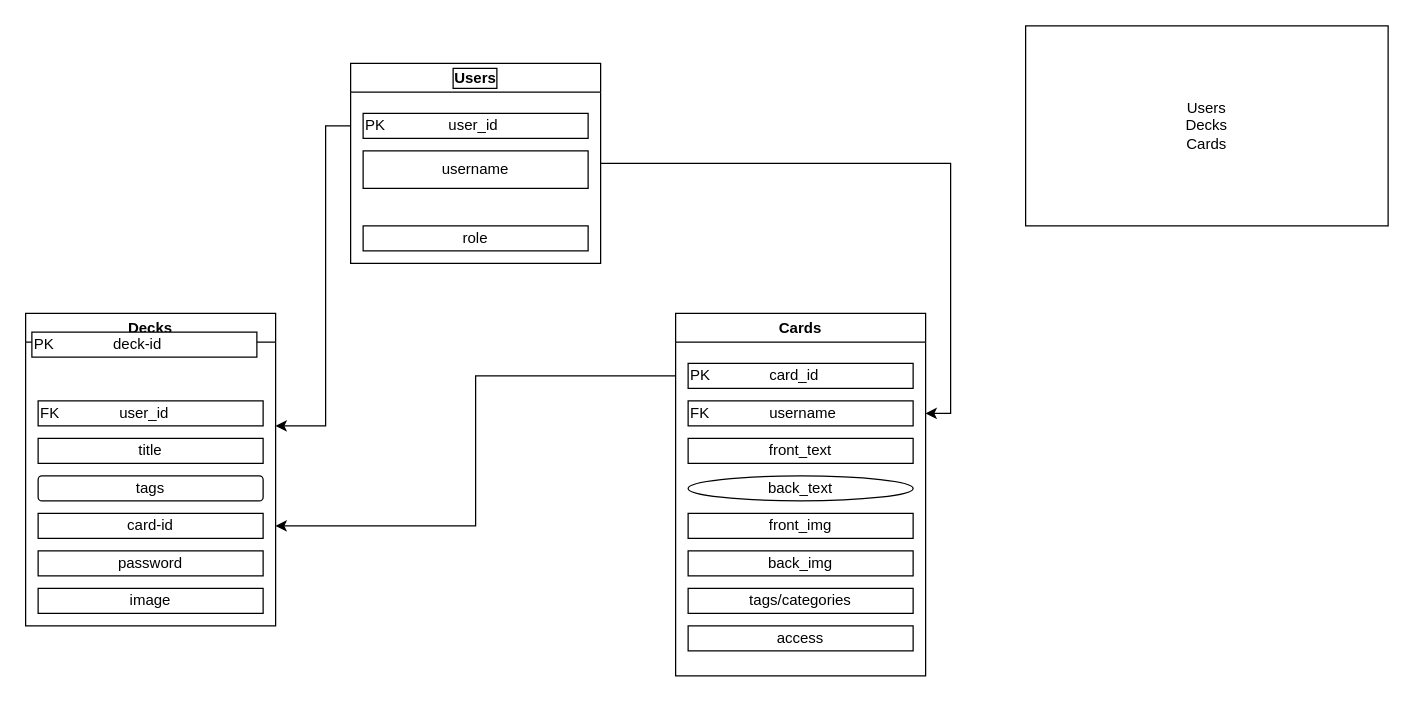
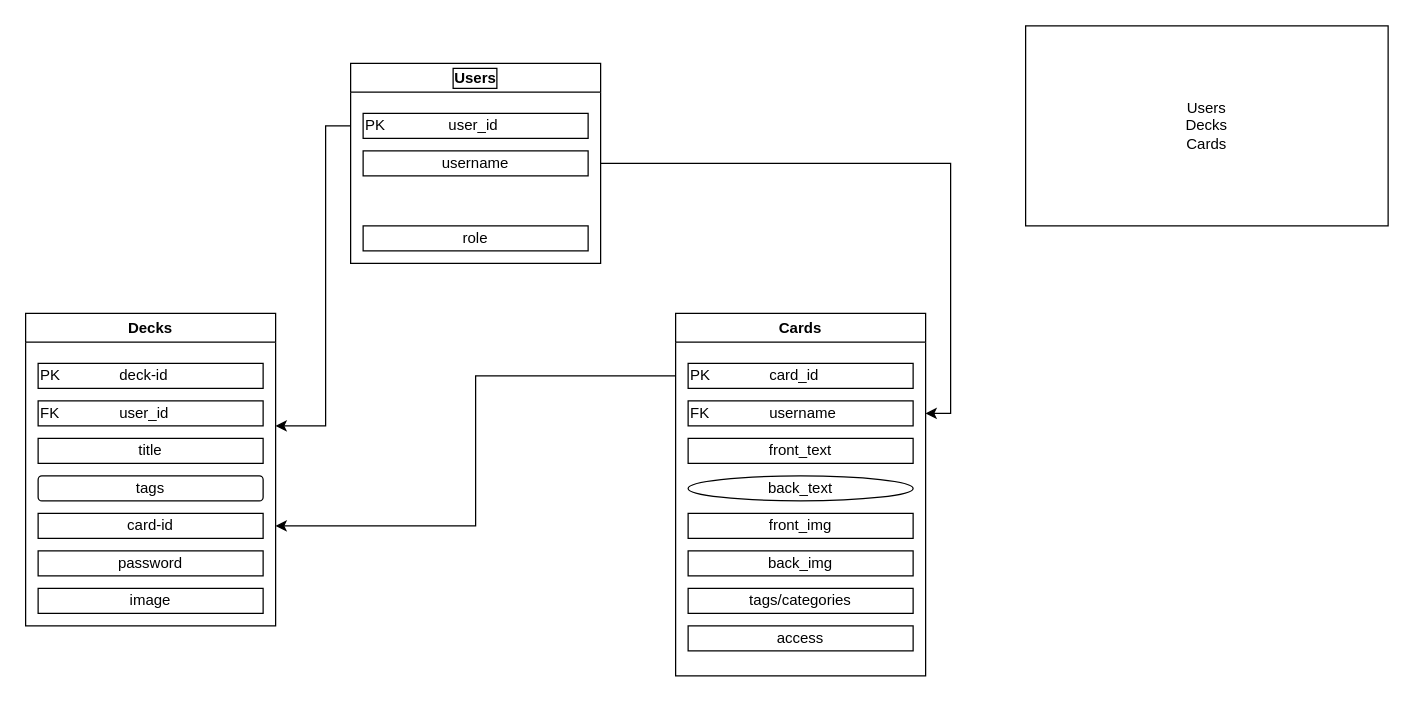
(476, 169) -> (476, 163)
(144, 344) -> (151, 376)
